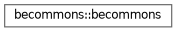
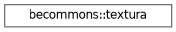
(88, 16) -> (88, 16)
